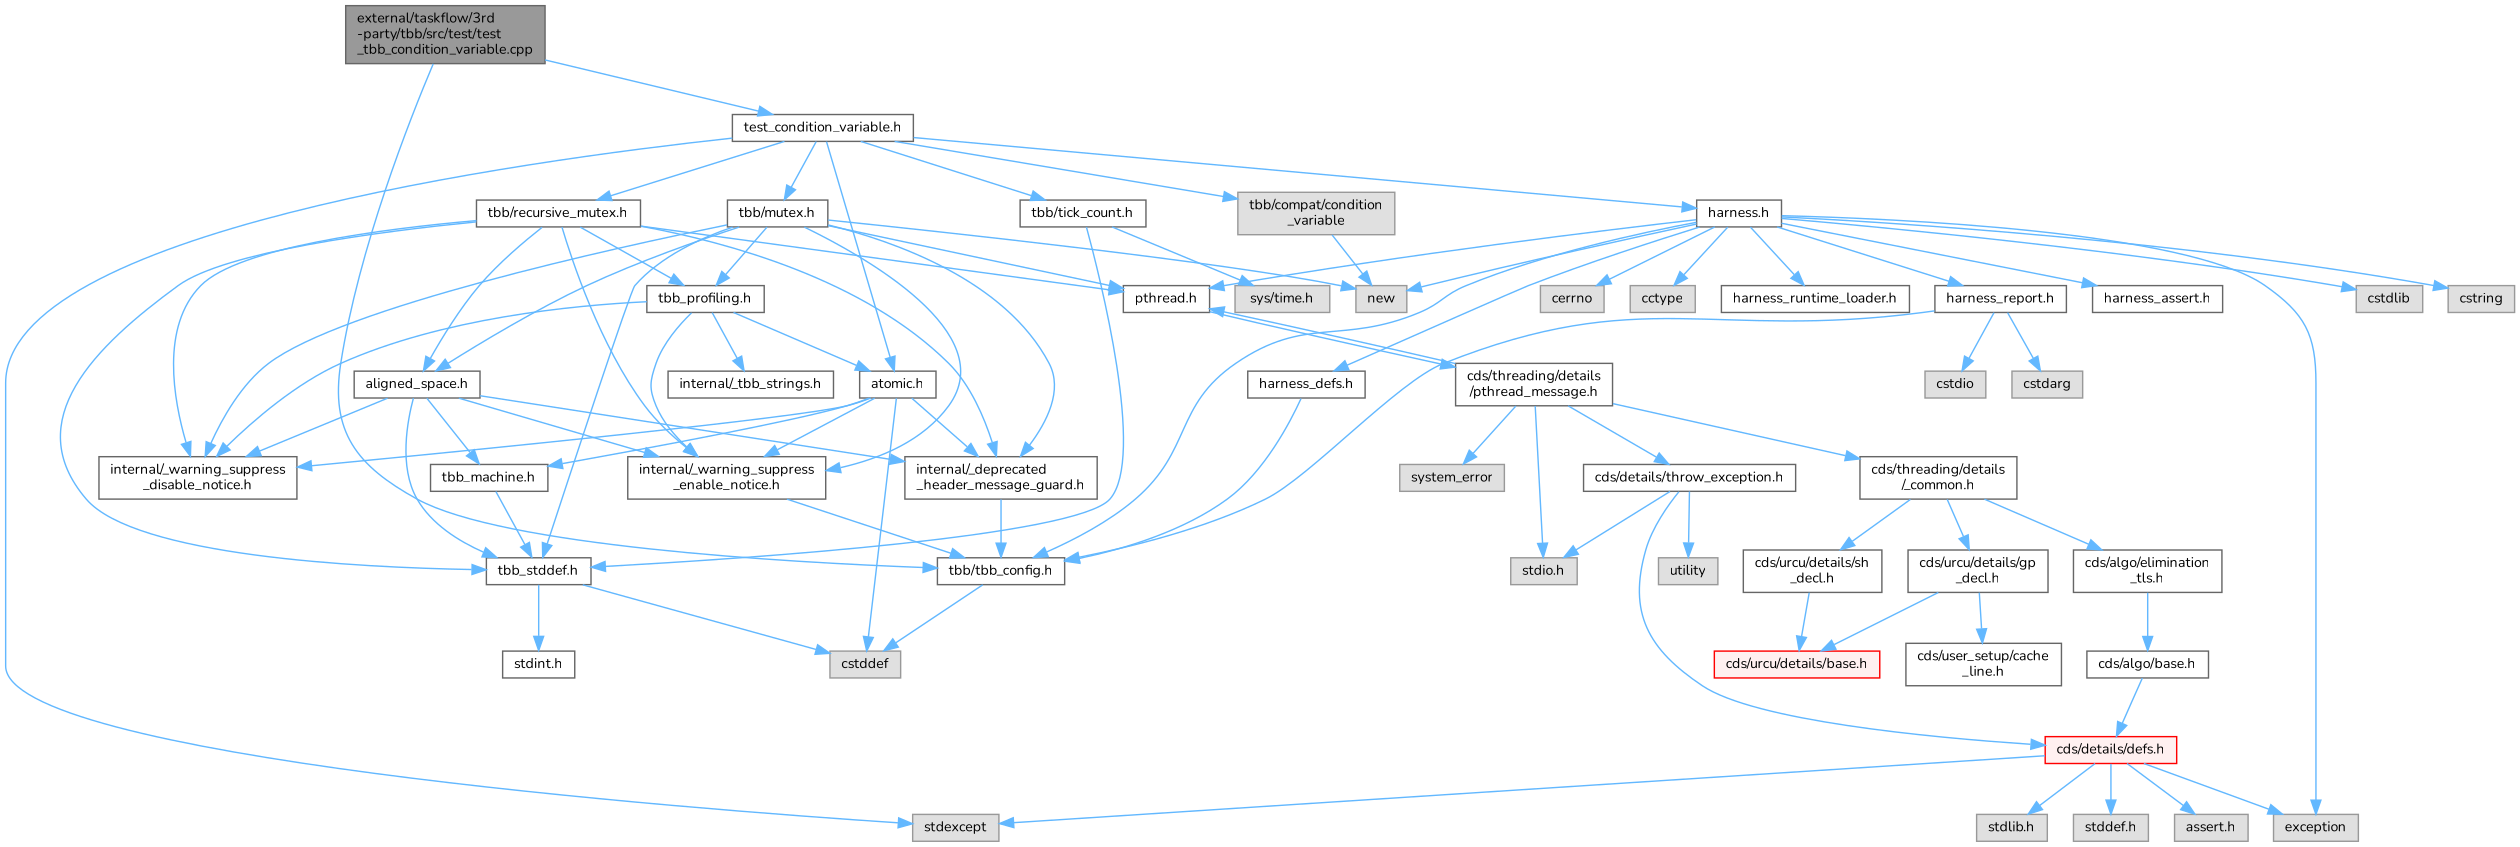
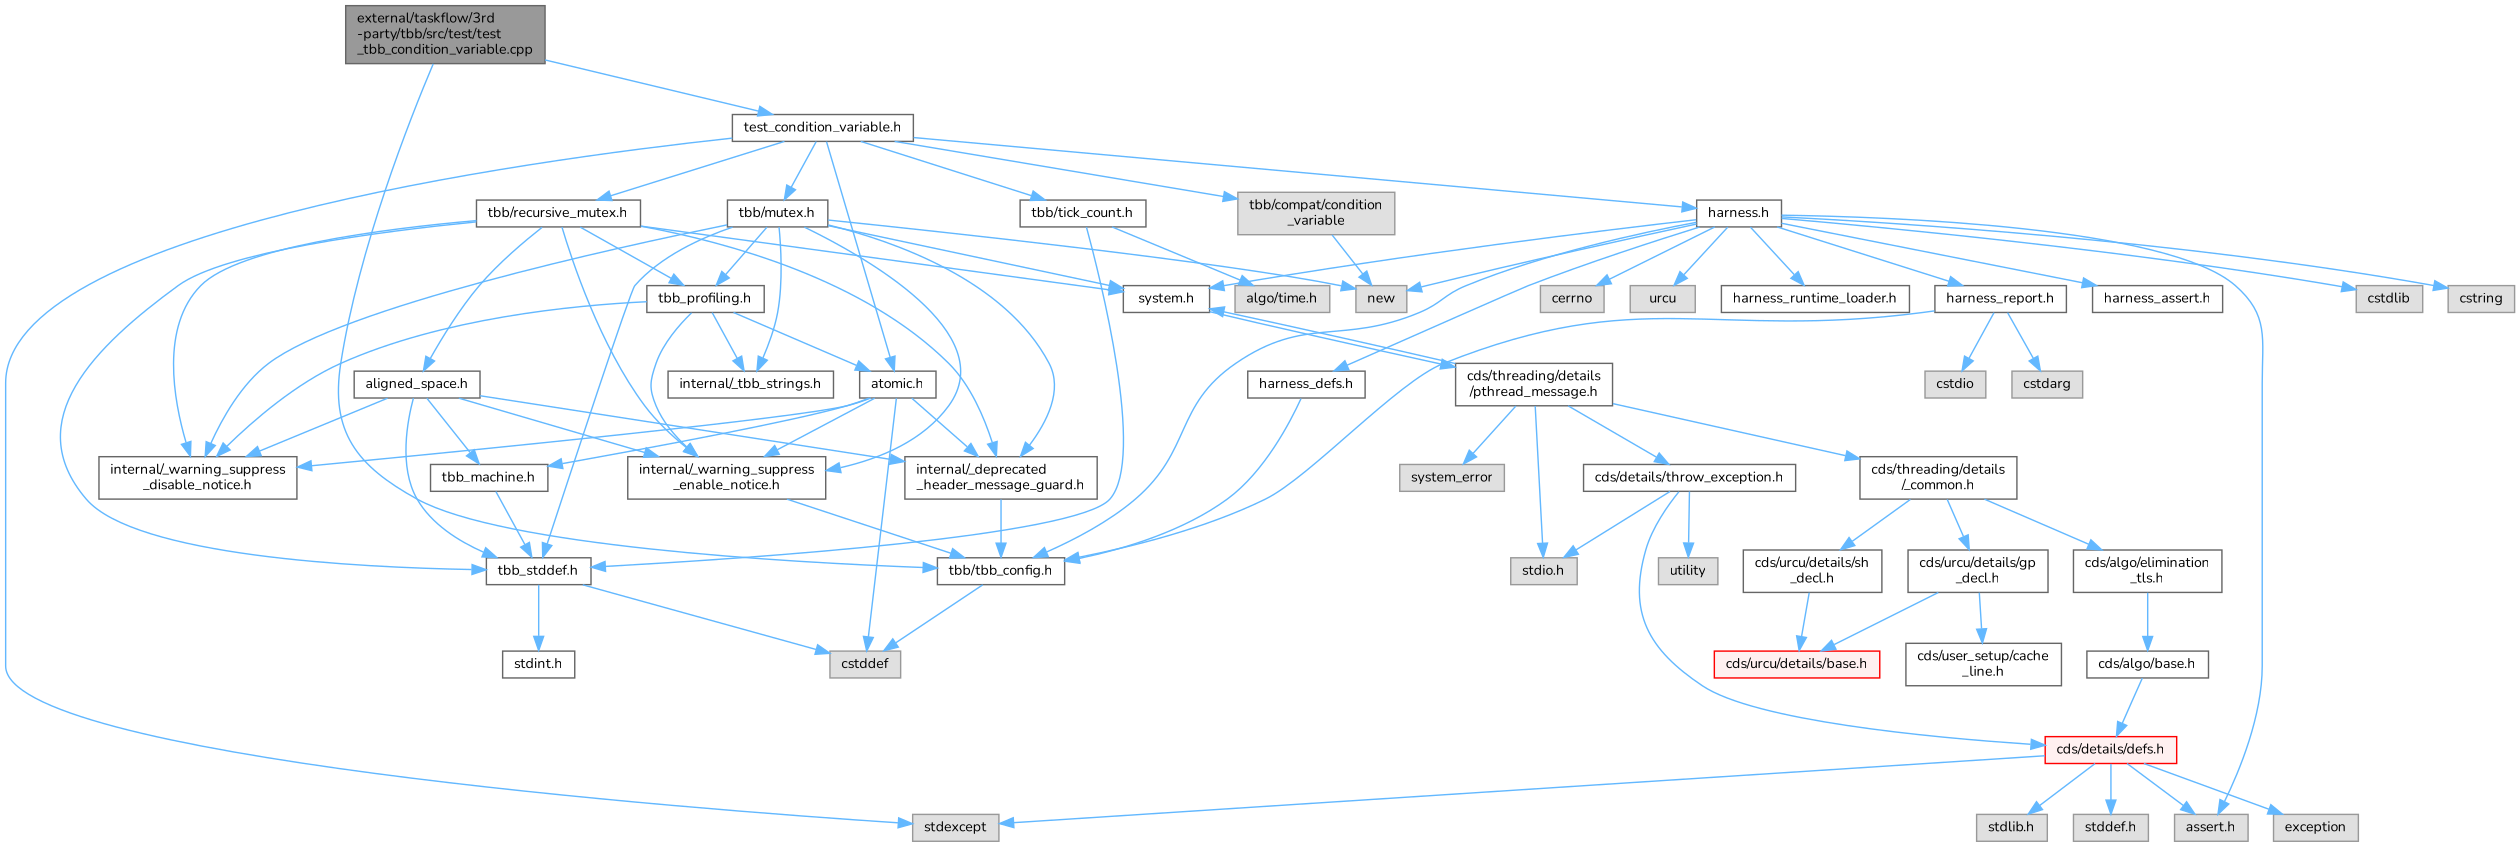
(596, 281) -> (780, 294)
(2281, 298) -> (2256, 312)
(1166, 299) -> (1166, 299)
(1282, 299) -> (1282, 299)
(1663, 299) -> (1663, 299)
